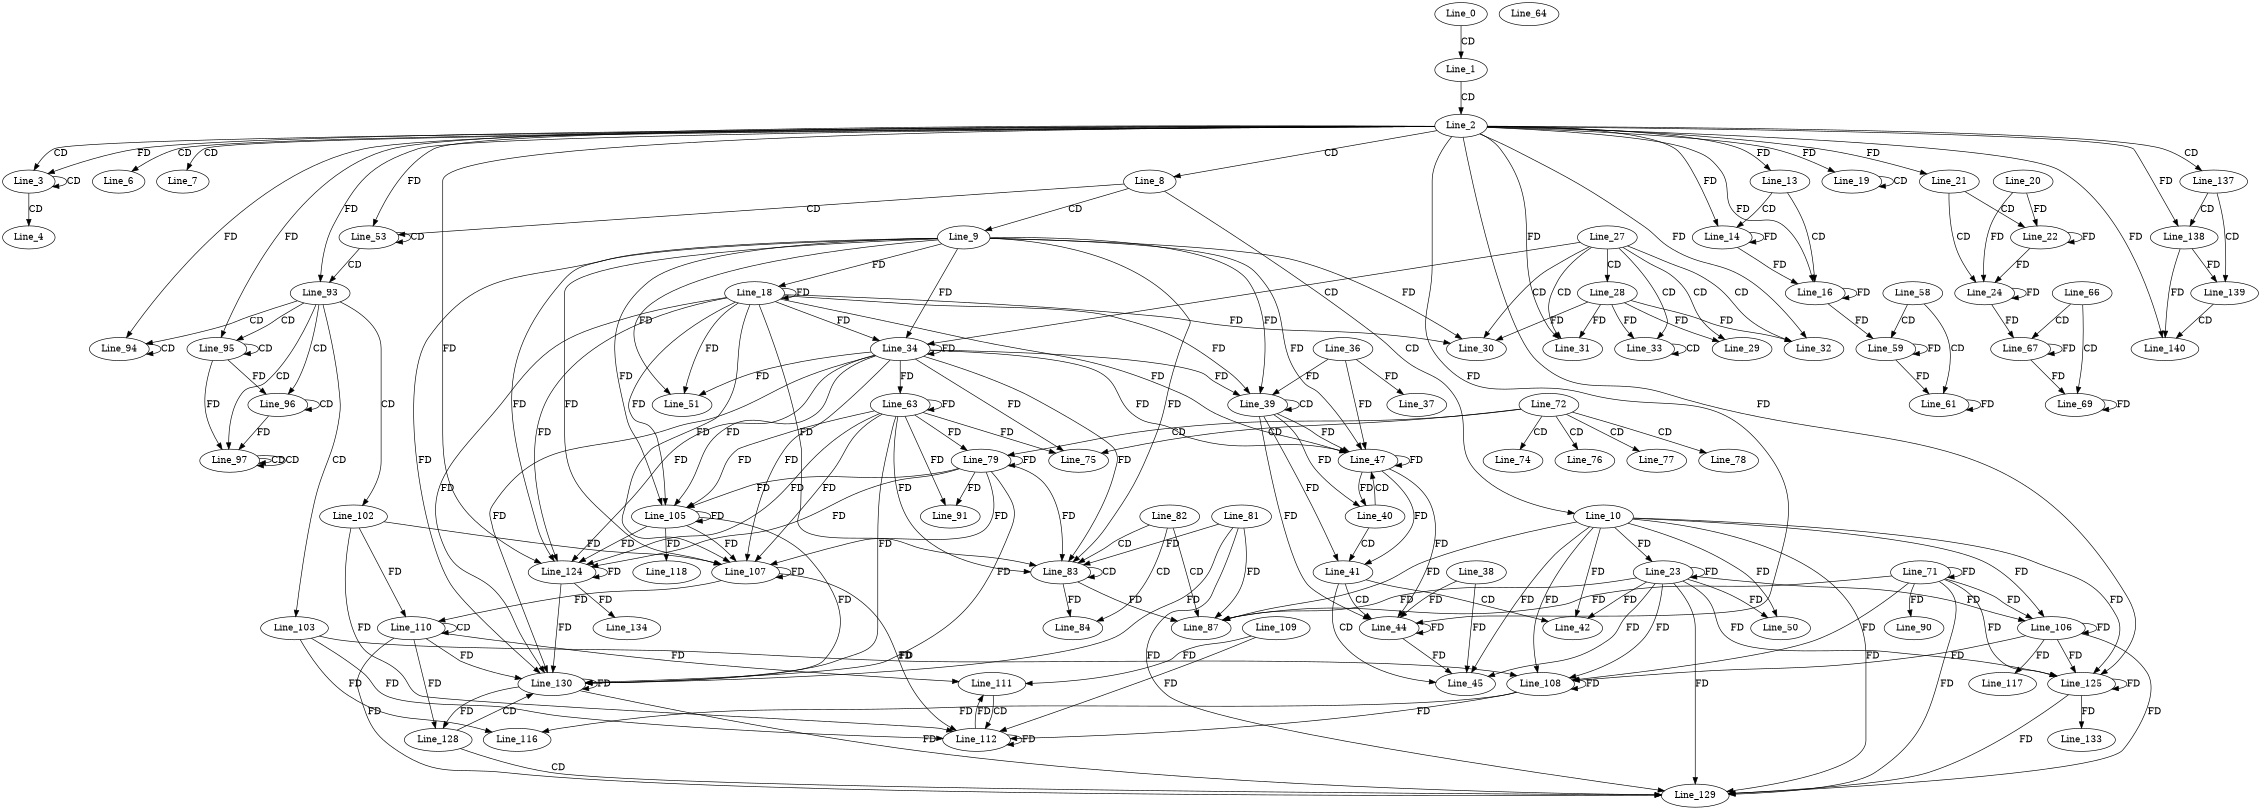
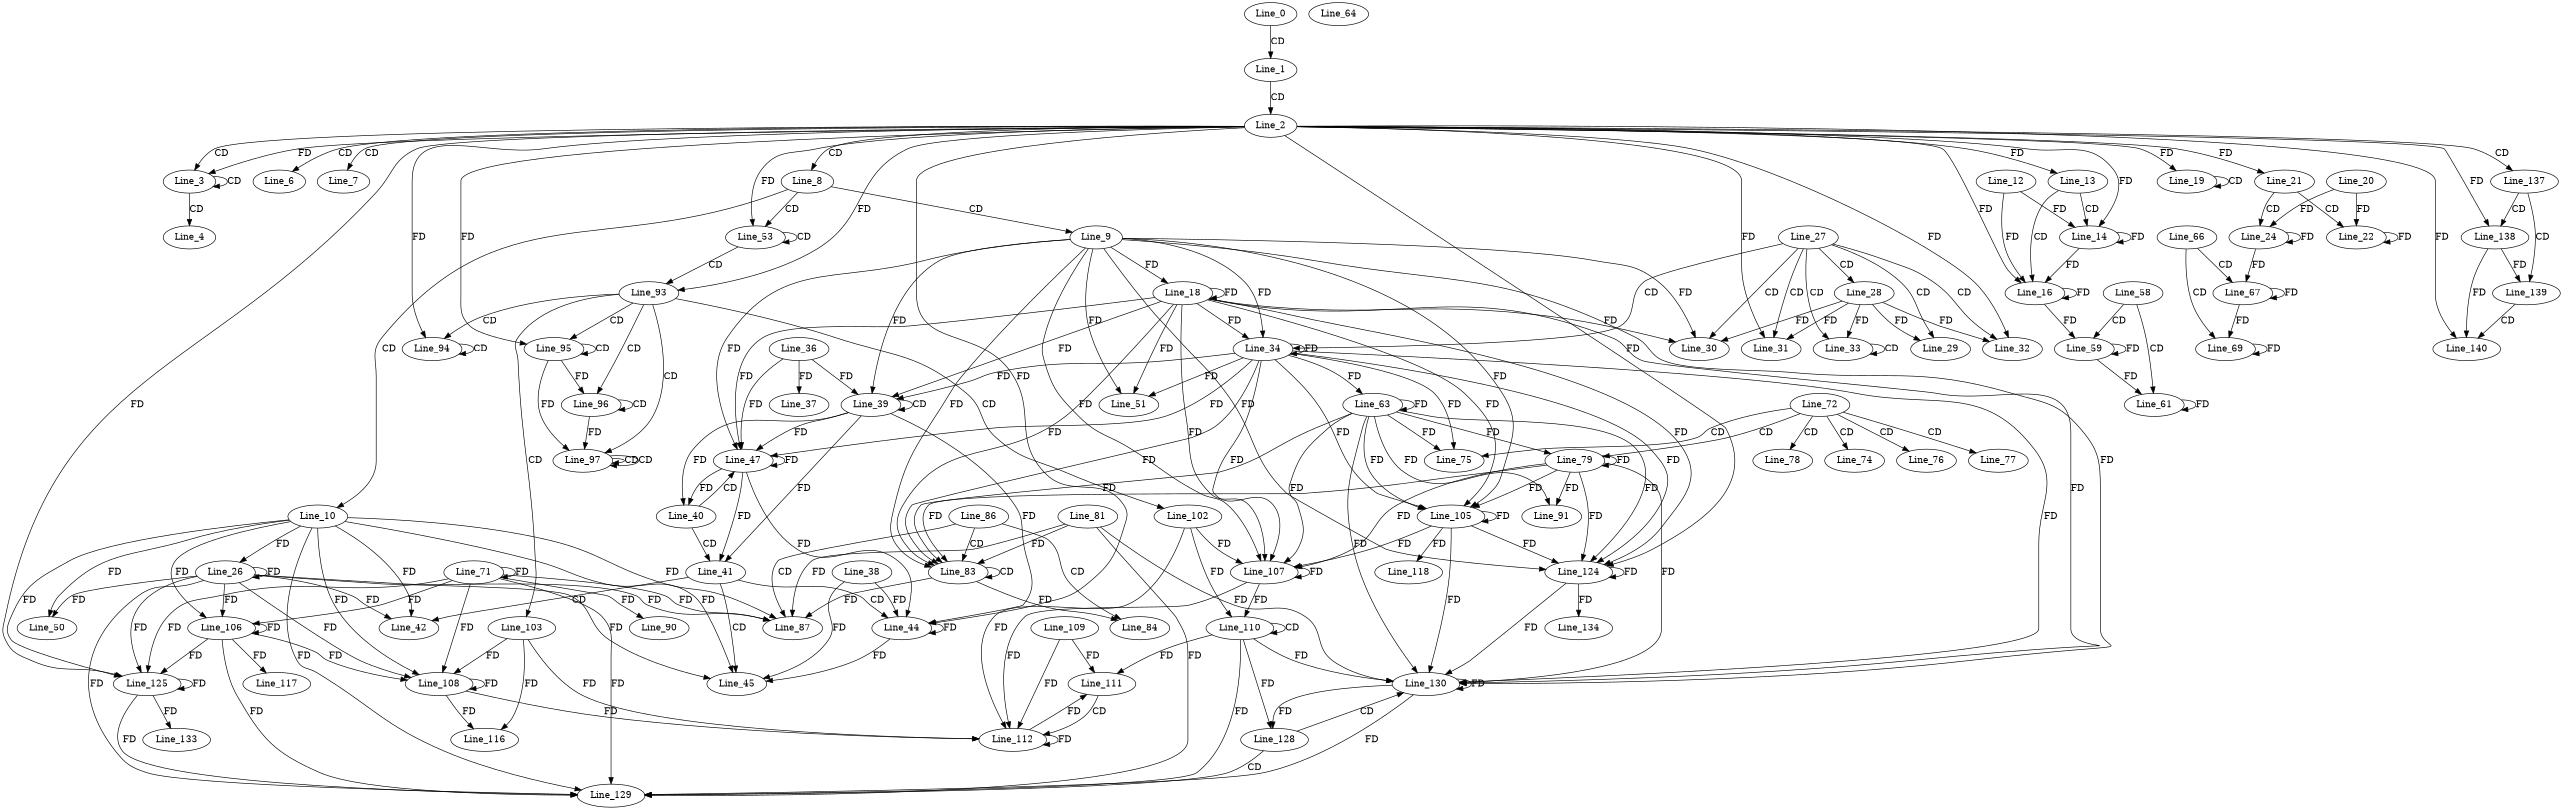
none -> (2006, 182)
(2015, 263) -> none
(1170, 517) -> (979, 517)
(1663, 572) -> (225, 572)
